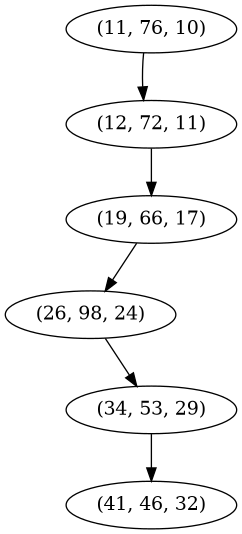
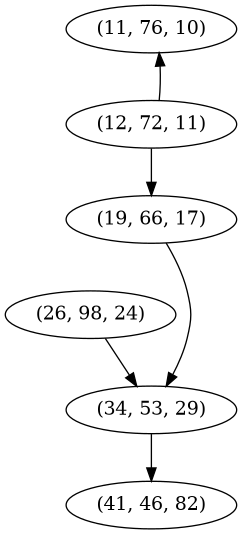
(143, 70) -> (160, 83)
(125, 262) -> (190, 308)
(151, 505) -> (151, 505)
